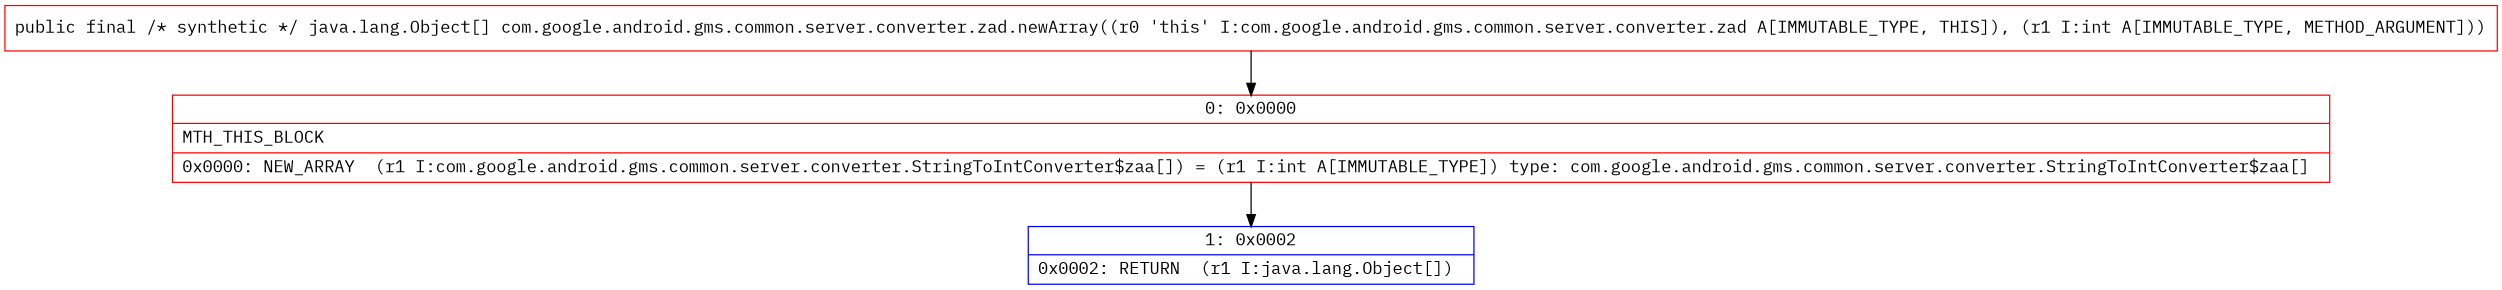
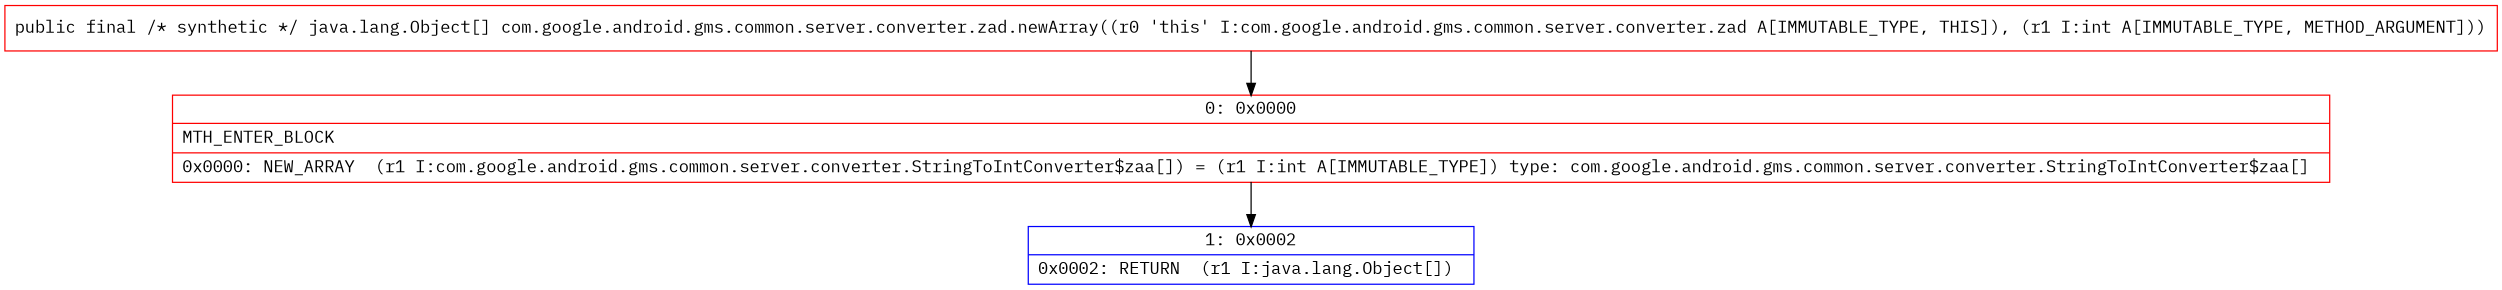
(254, 138) -> (258, 138)
